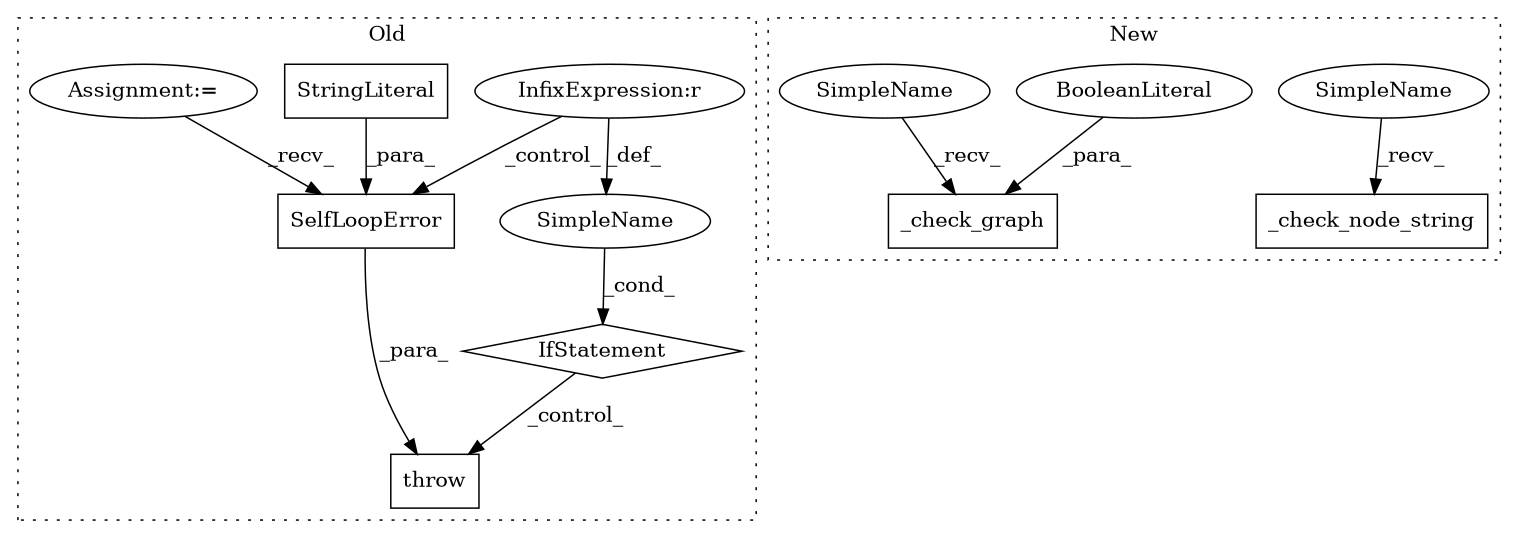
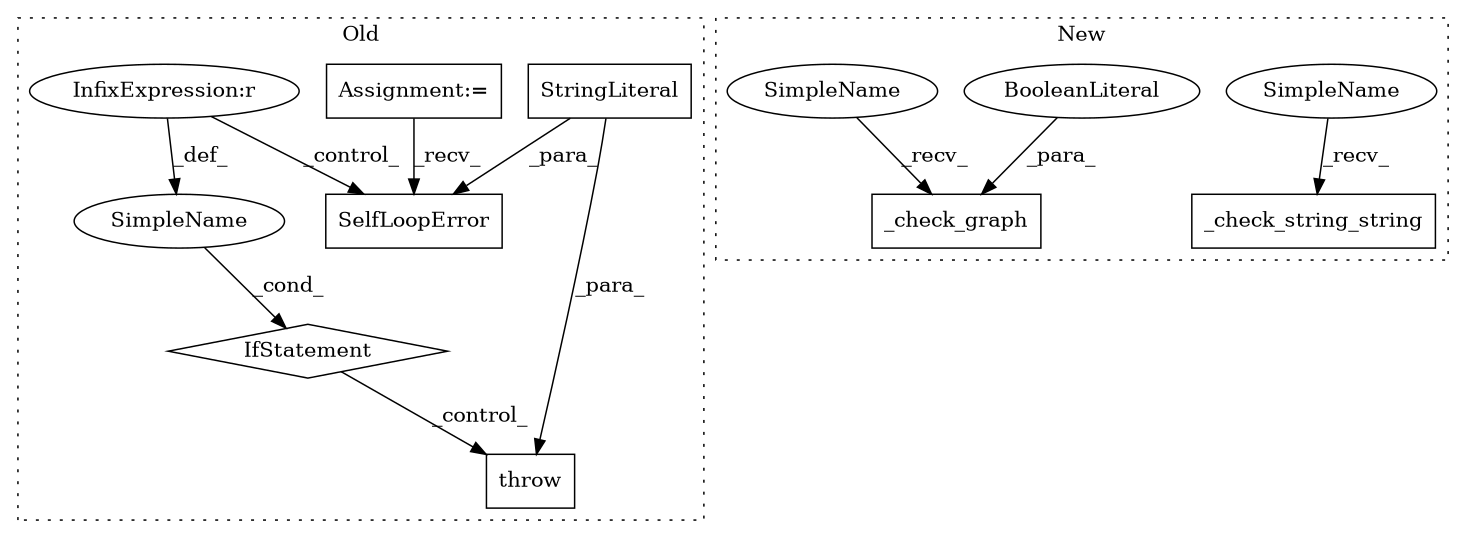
(143, 91) -> (414, 91)
(1372, 221) -> (1314, 221)
(373, 348) -> (575, 279)
